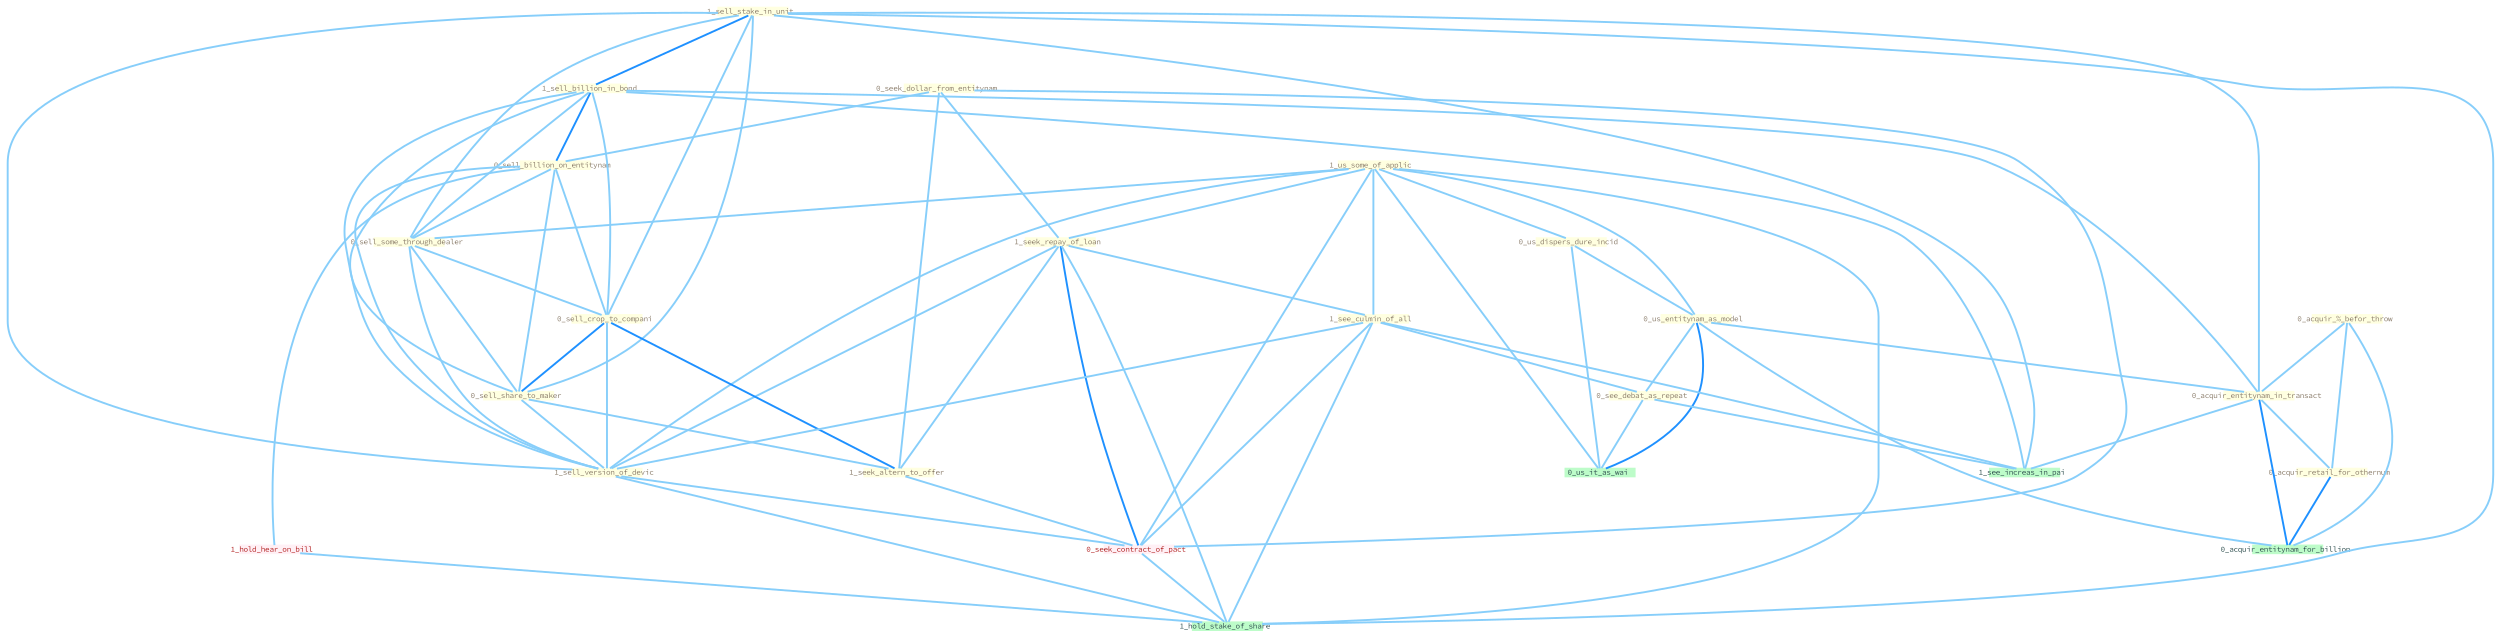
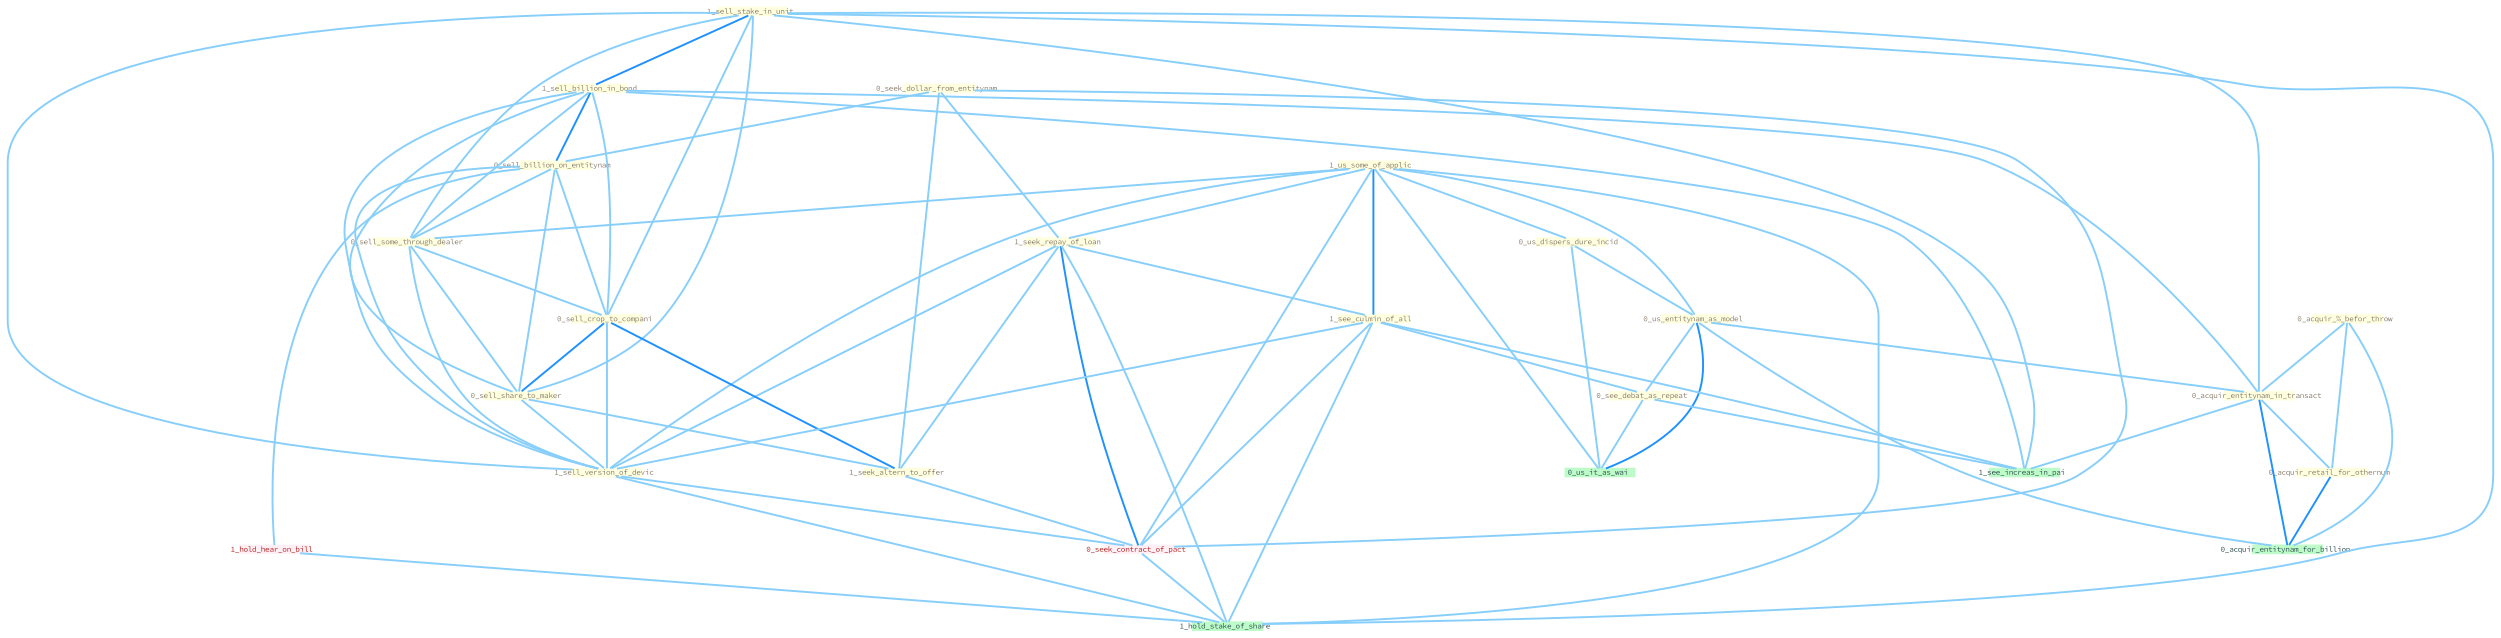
(1373, 242) -> (1373, 242)
